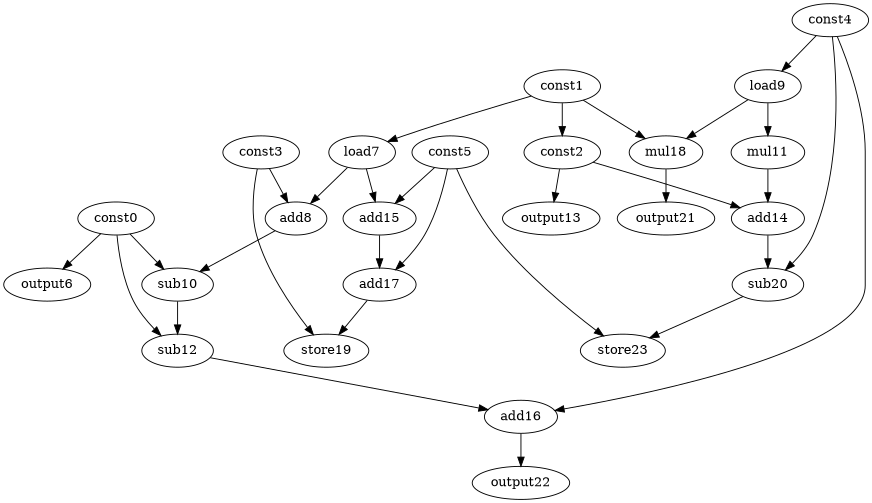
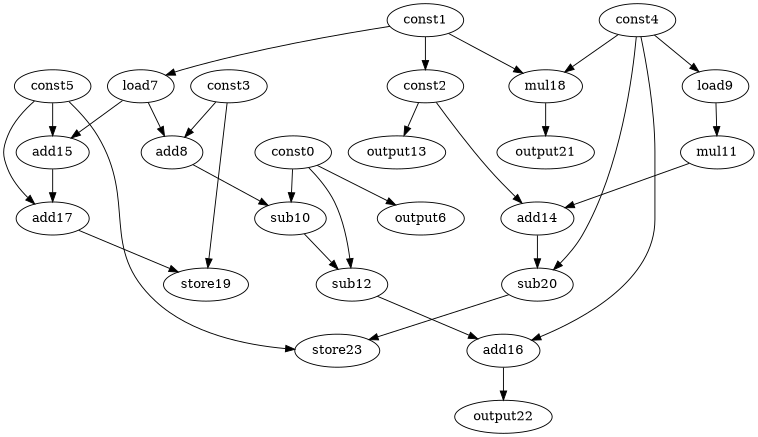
(721, 117) -> (595, 51)
